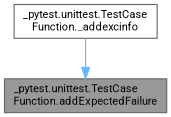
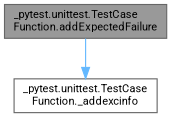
(86, 53) -> (86, 53)
